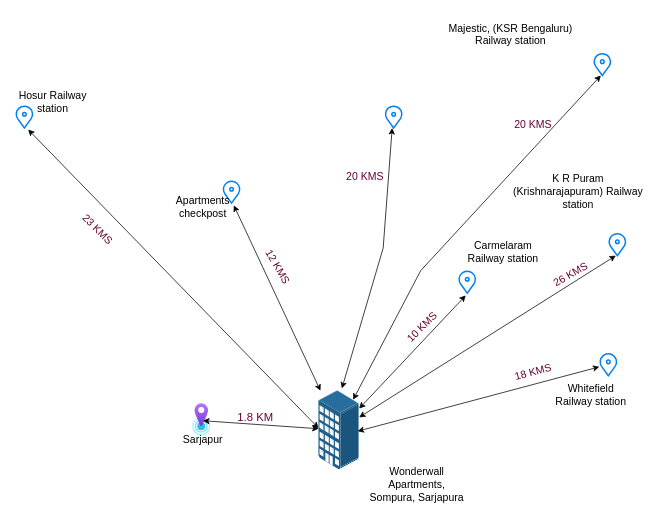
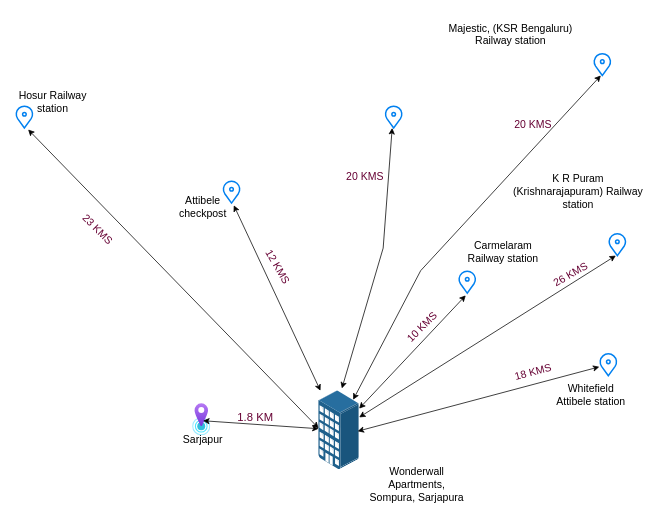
(203, 207) -> (203, 207)
(591, 394) -> (591, 394)
